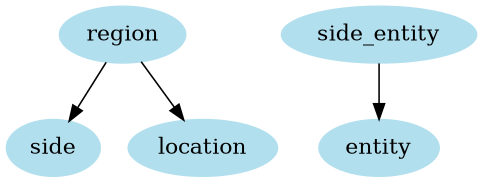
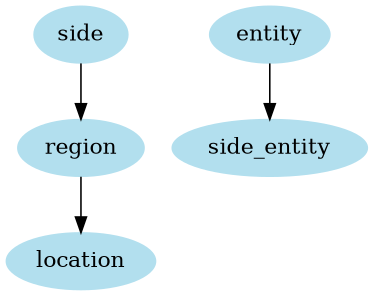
(379, 84) -> (270, 84)
(92, 85) -> (81, 84)
